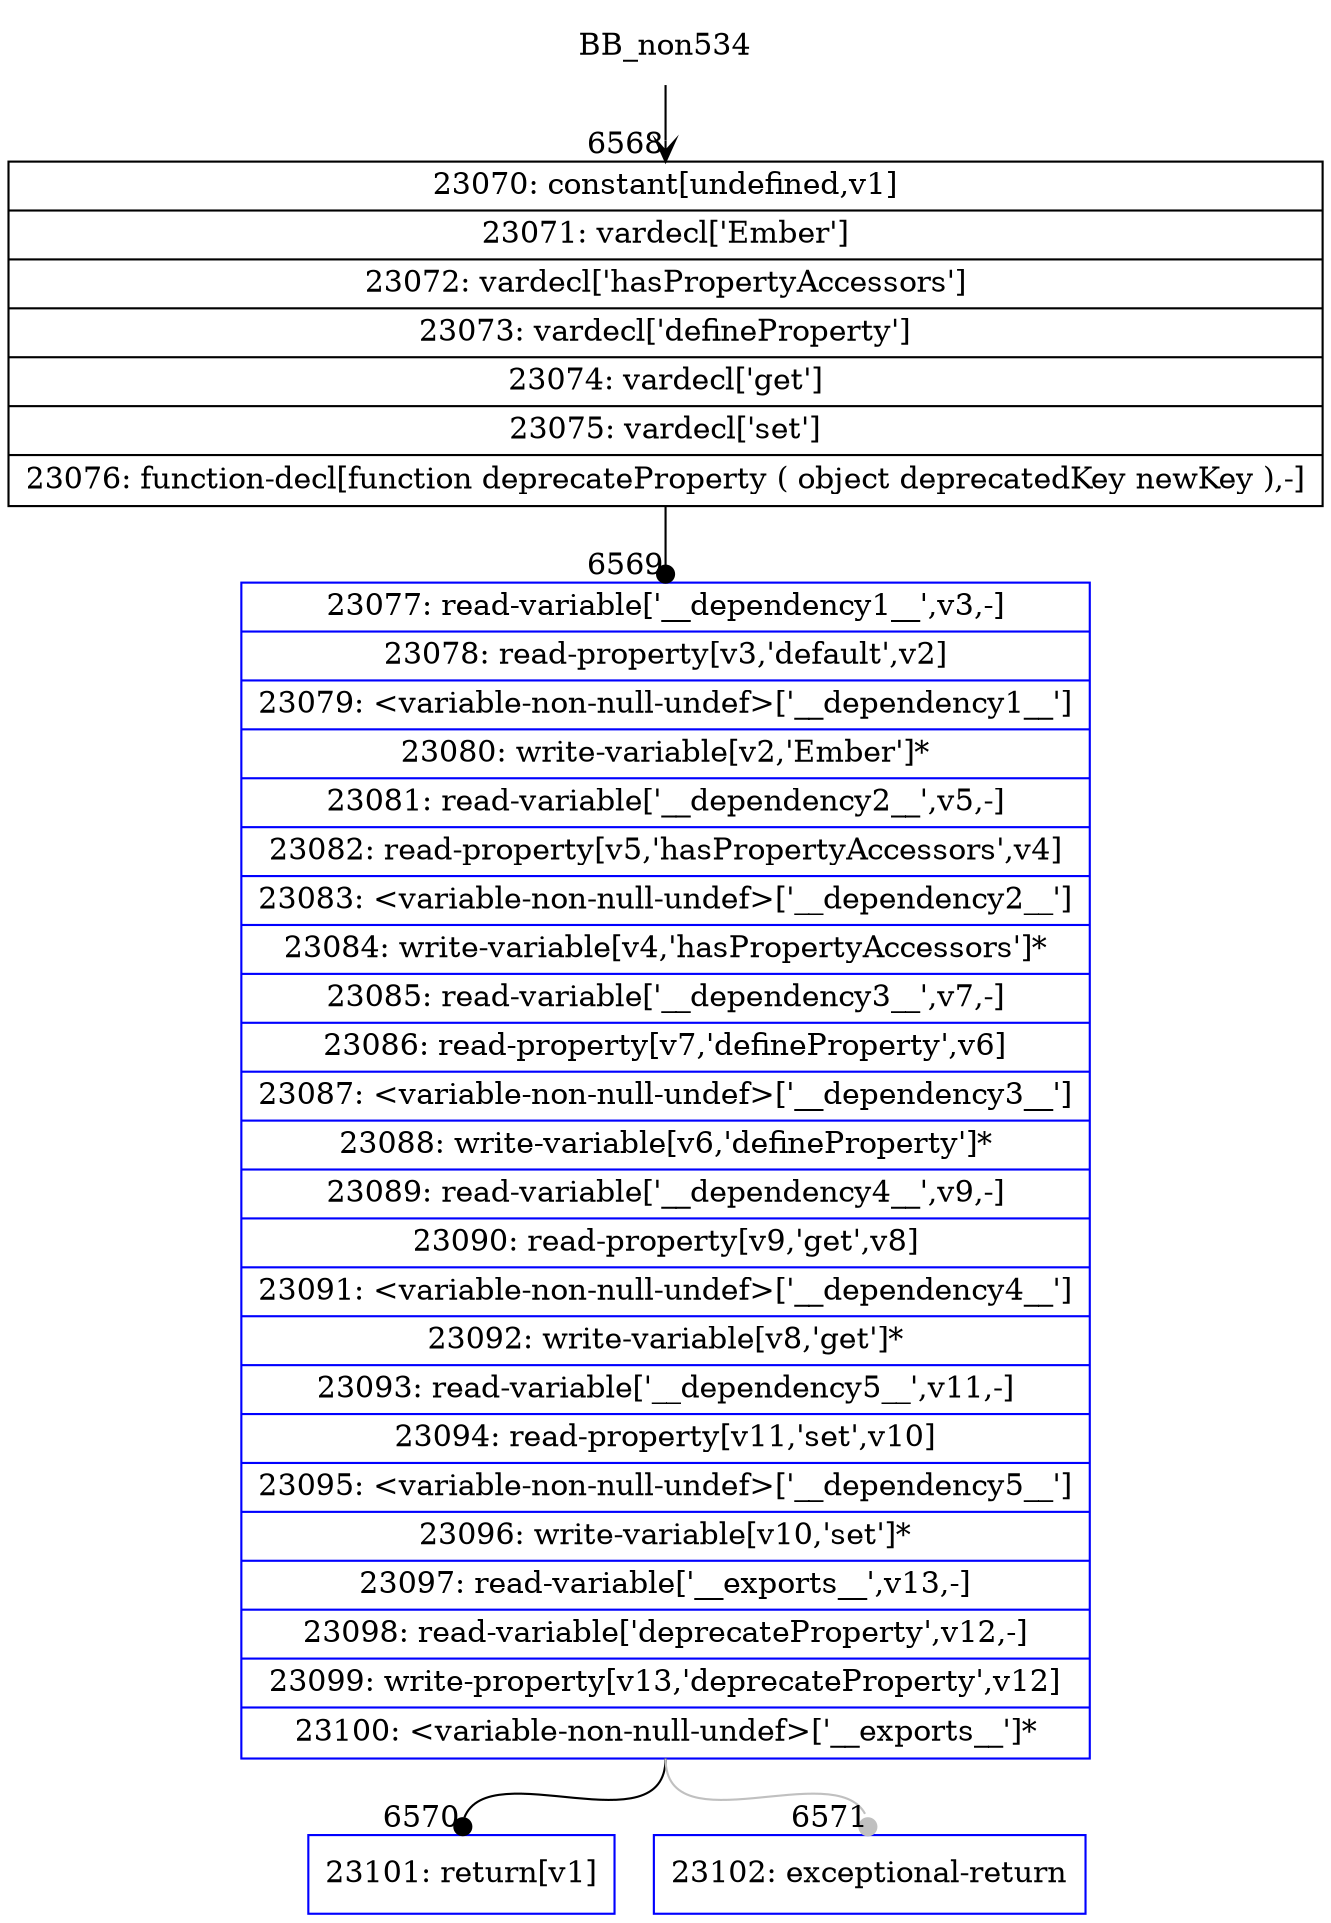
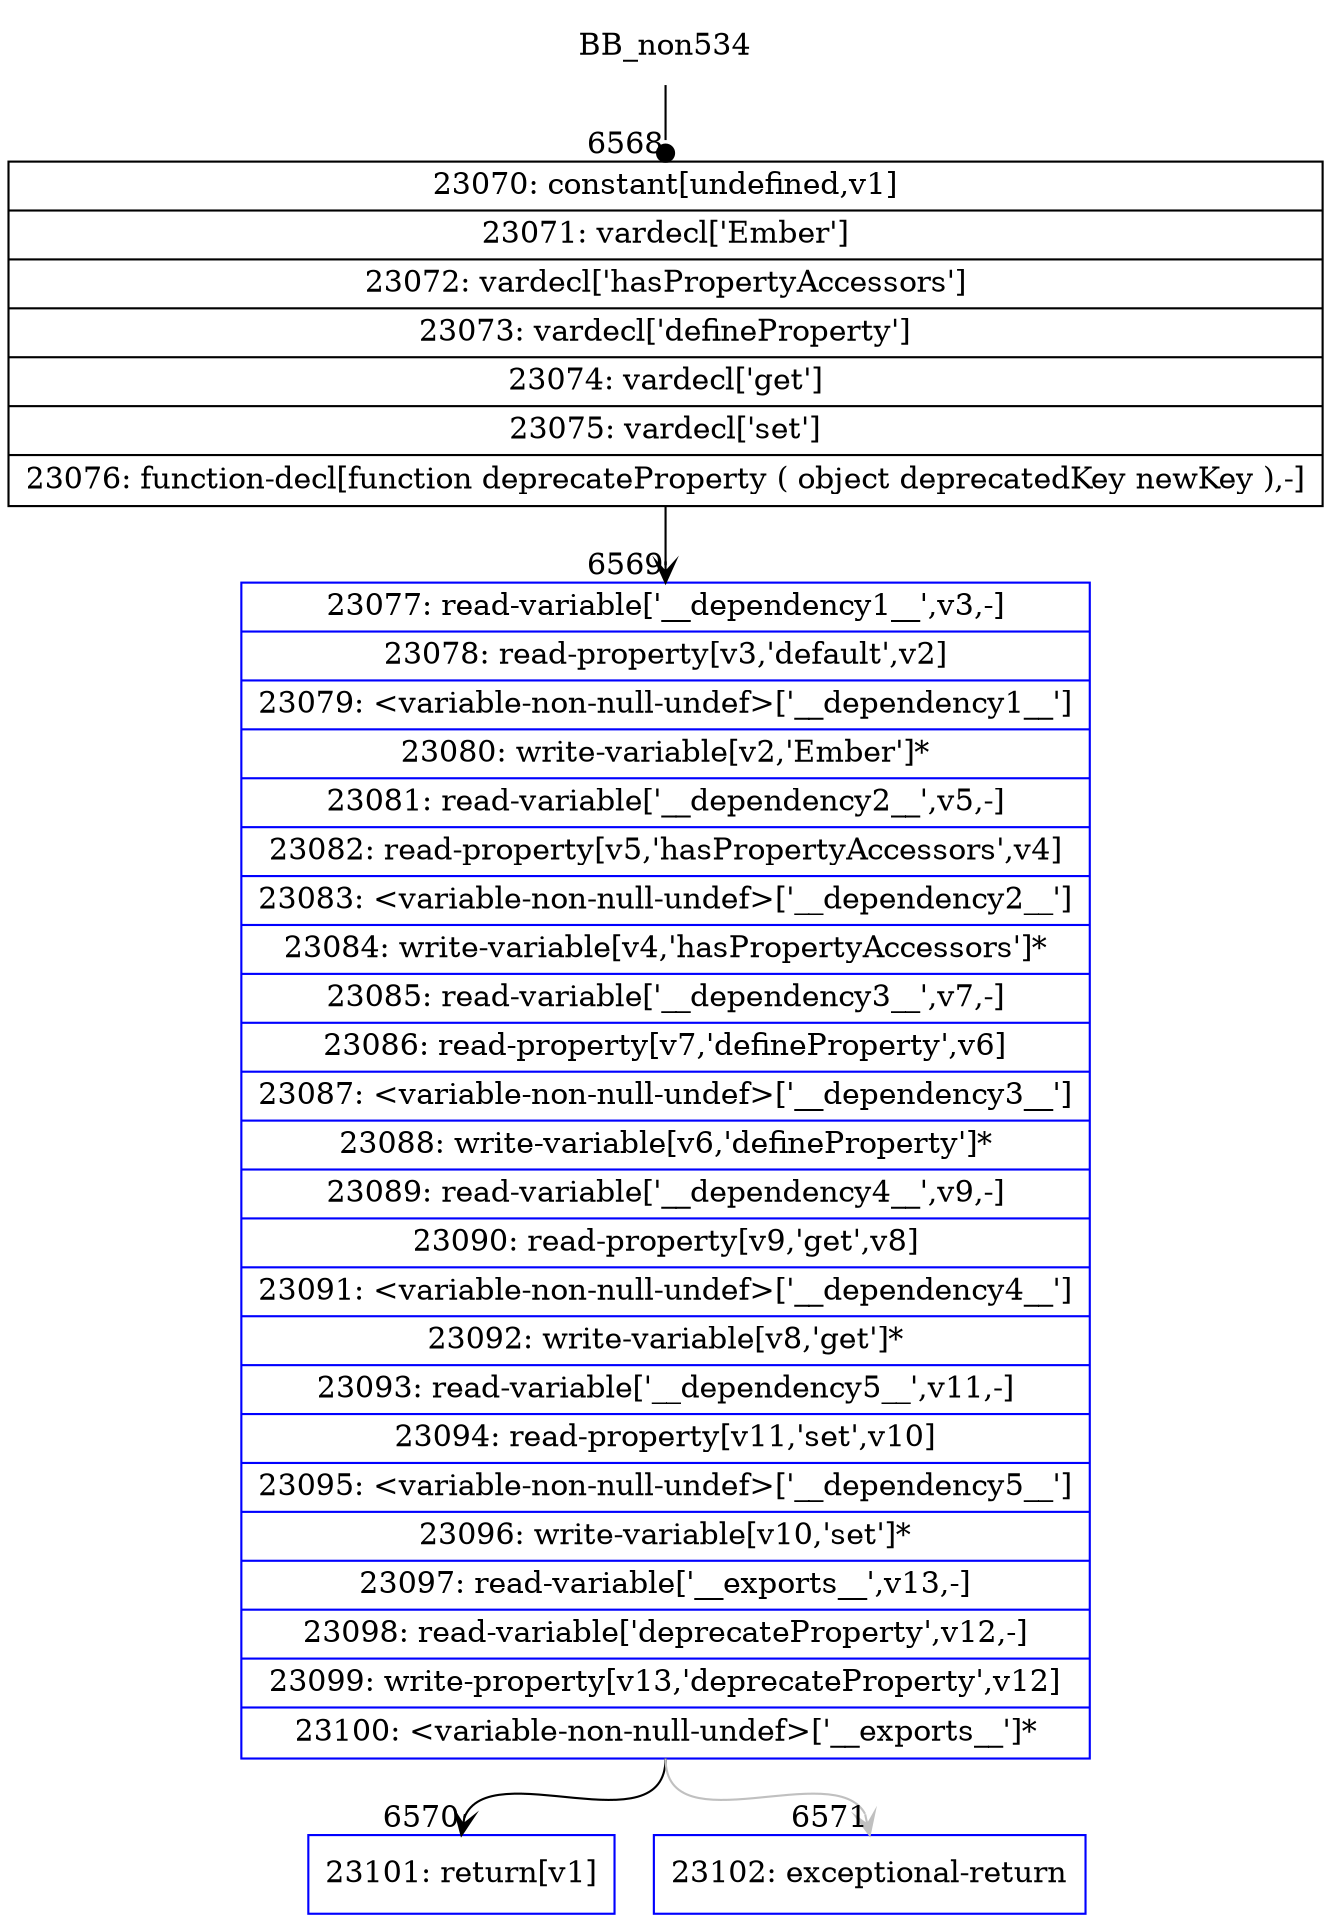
(666, 113) -> (666, 113)
(666, 536) -> (666, 536)
(572, 1798) -> (572, 1798)
(757, 1798) -> (757, 1798)
